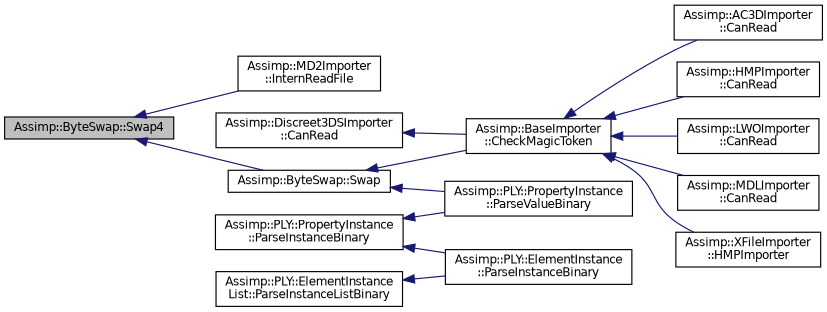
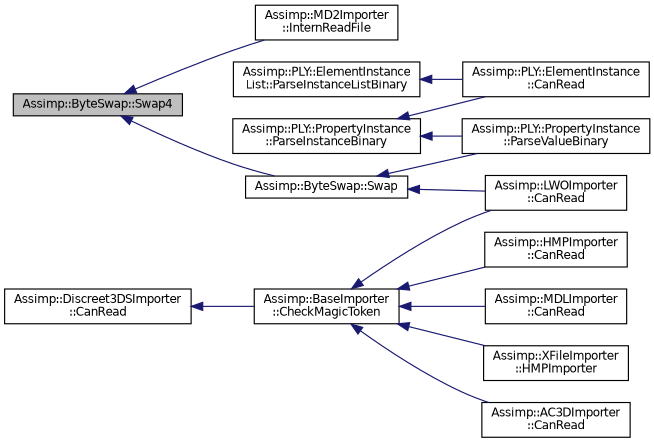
(422, 159) -> (452, 190)
(539, 267) -> (556, 79)
